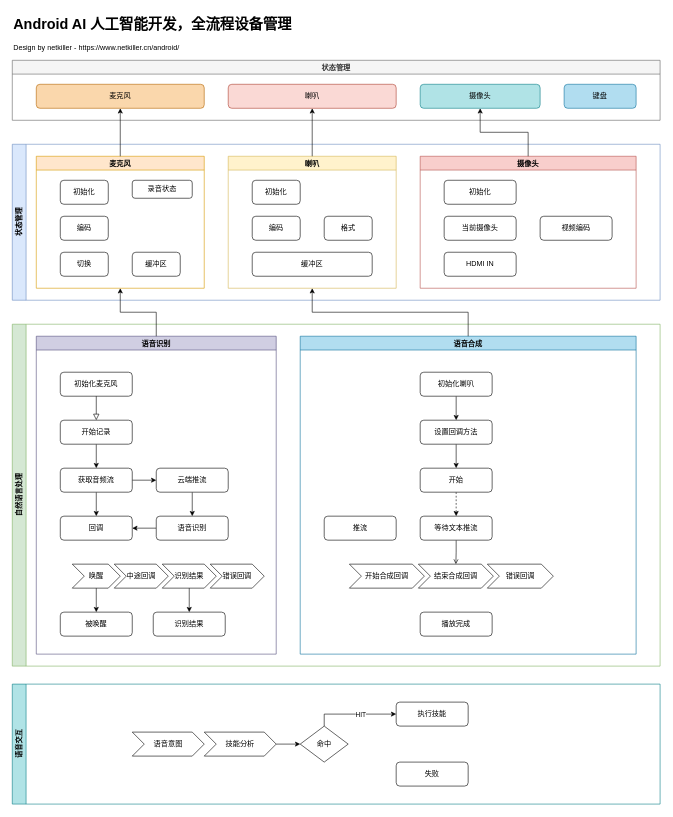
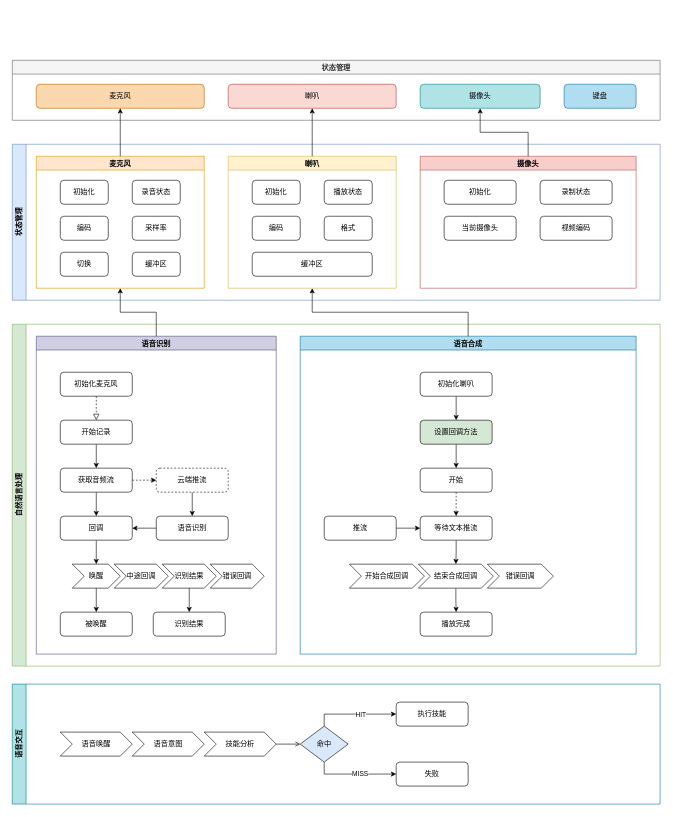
(336, 36) -> none
(162, 189) -> (156, 192)
none -> (348, 192)
none -> (576, 192)
none -> (156, 228)
(480, 264) -> none
(96, 405) -> (96, 405)
(456, 432) -> (456, 432)
(141, 480) -> (141, 480)
(192, 480) -> (192, 480)
none -> (414, 528)
none -> (96, 558)
(456, 560) -> (456, 558)
none -> (456, 606)
none -> (96, 744)
(294, 744) -> (296, 744)
(324, 744) -> (324, 744)
none -> (360, 774)
